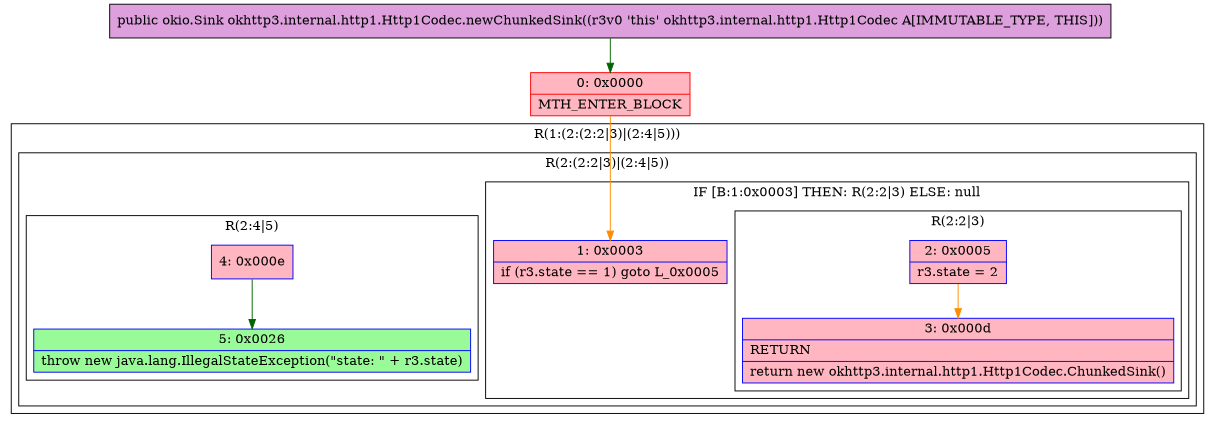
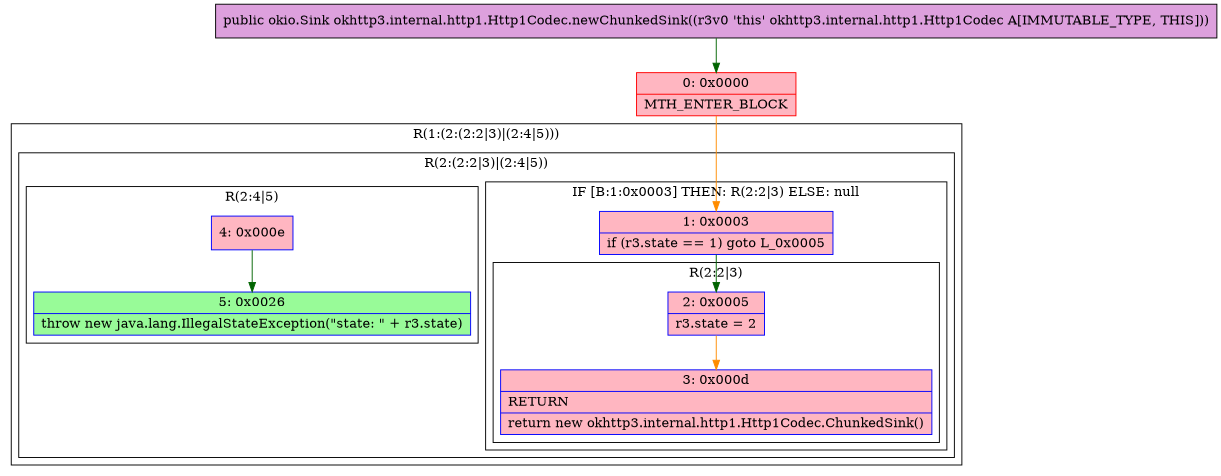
none -> (716, 268)
